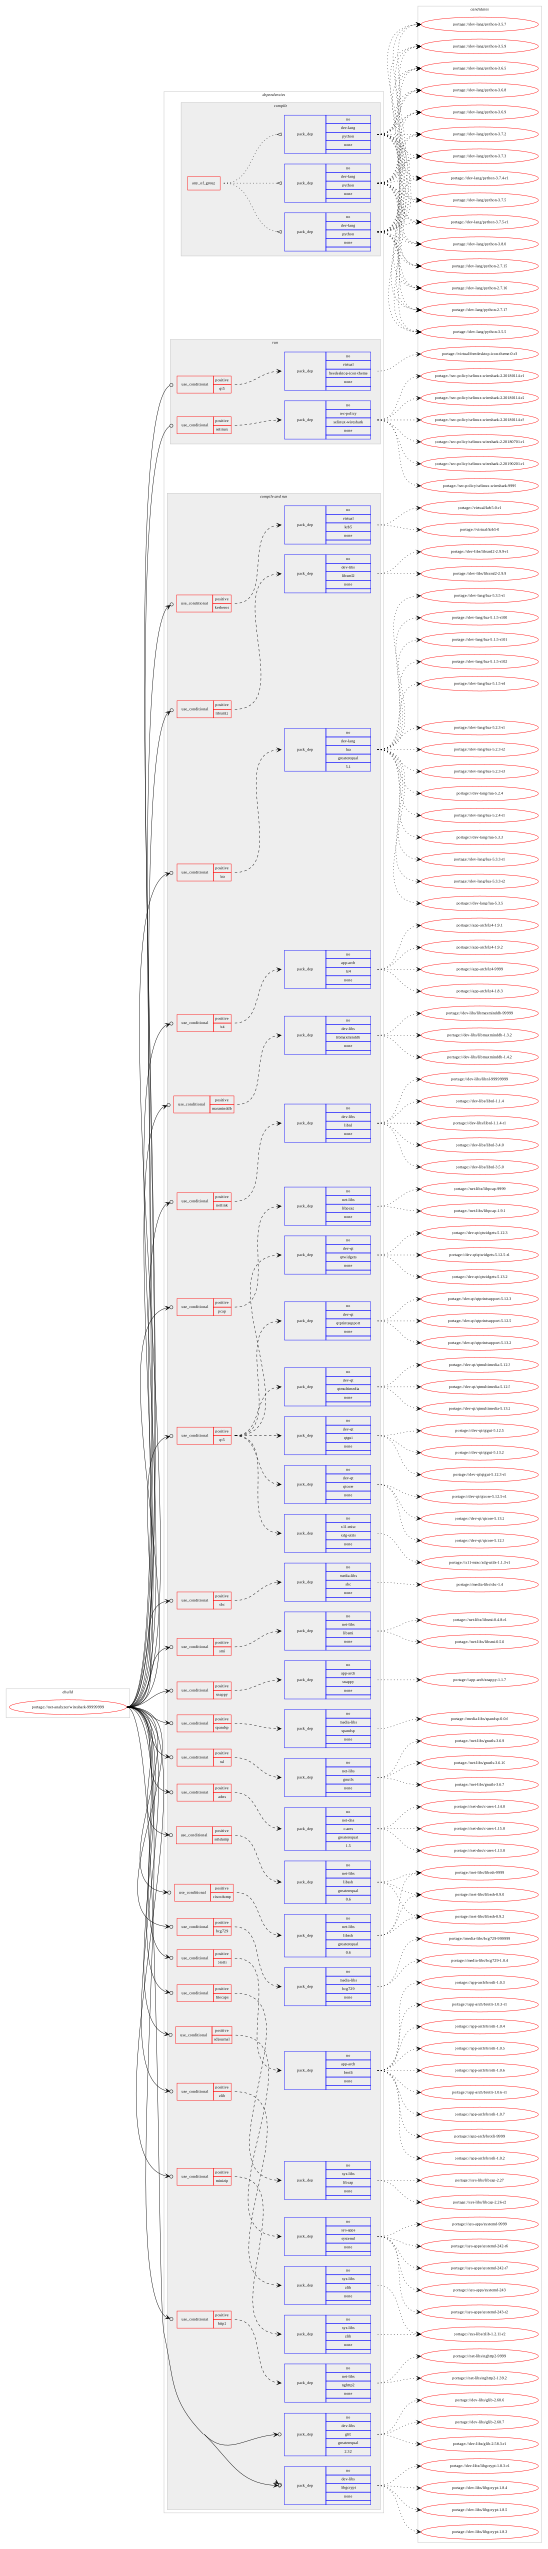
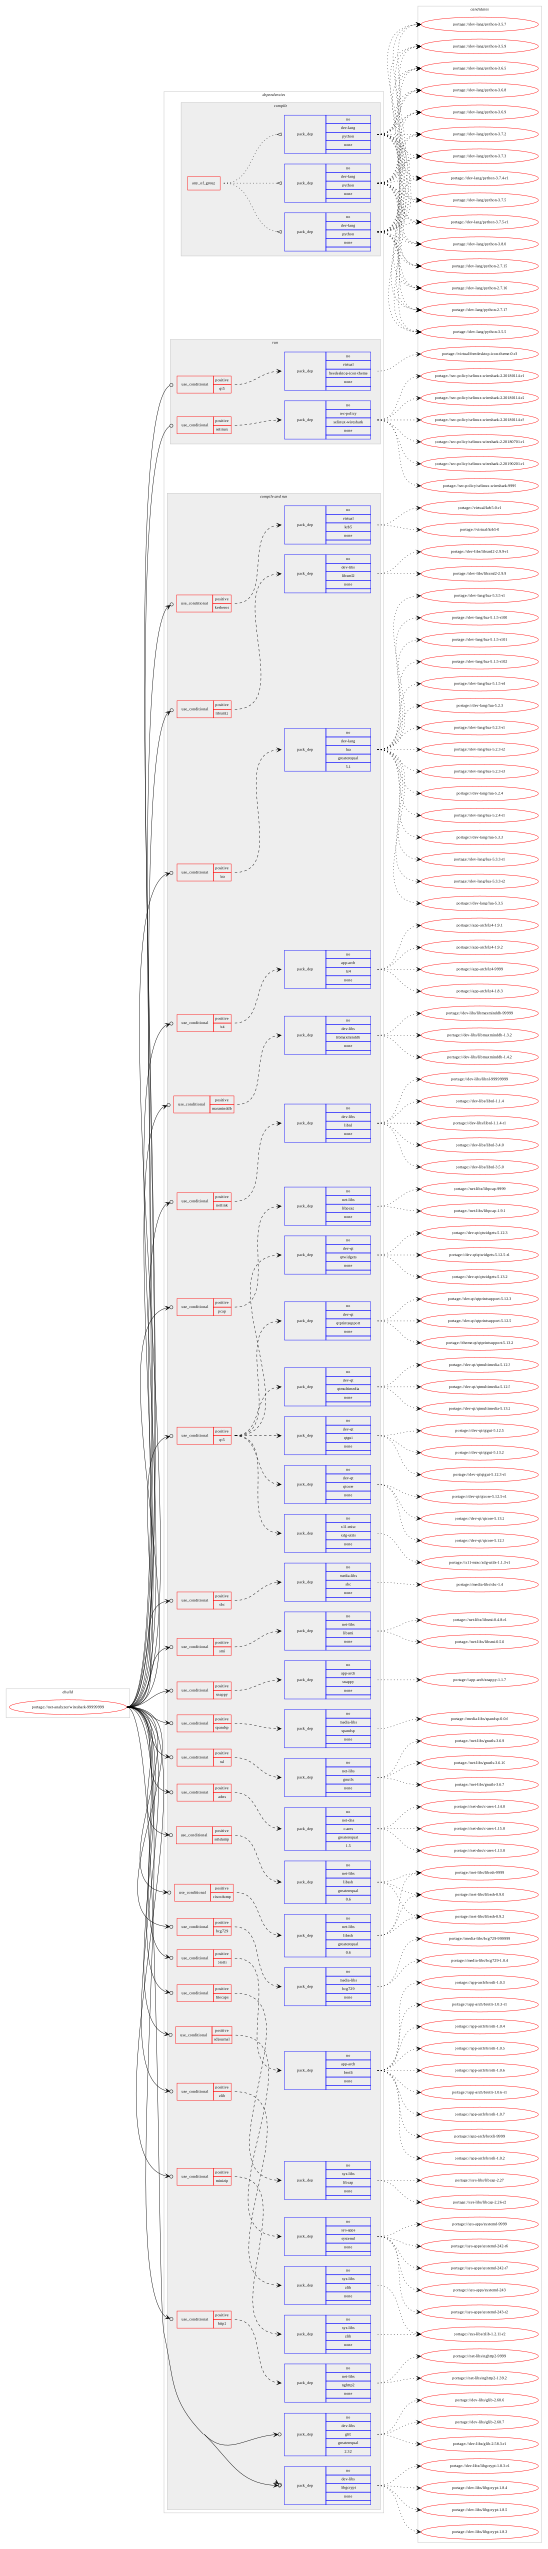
none -> (480, 706)
(480, 1343) -> (480, 1343)
